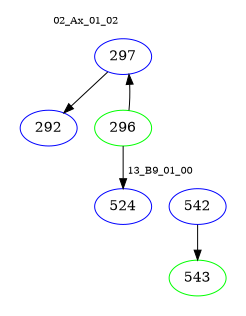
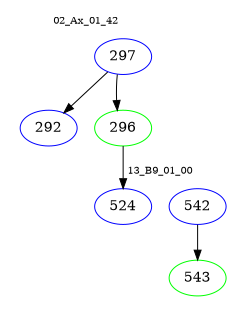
(86, 21) -> (86, 21)
(130, 98) -> (116, 87)
